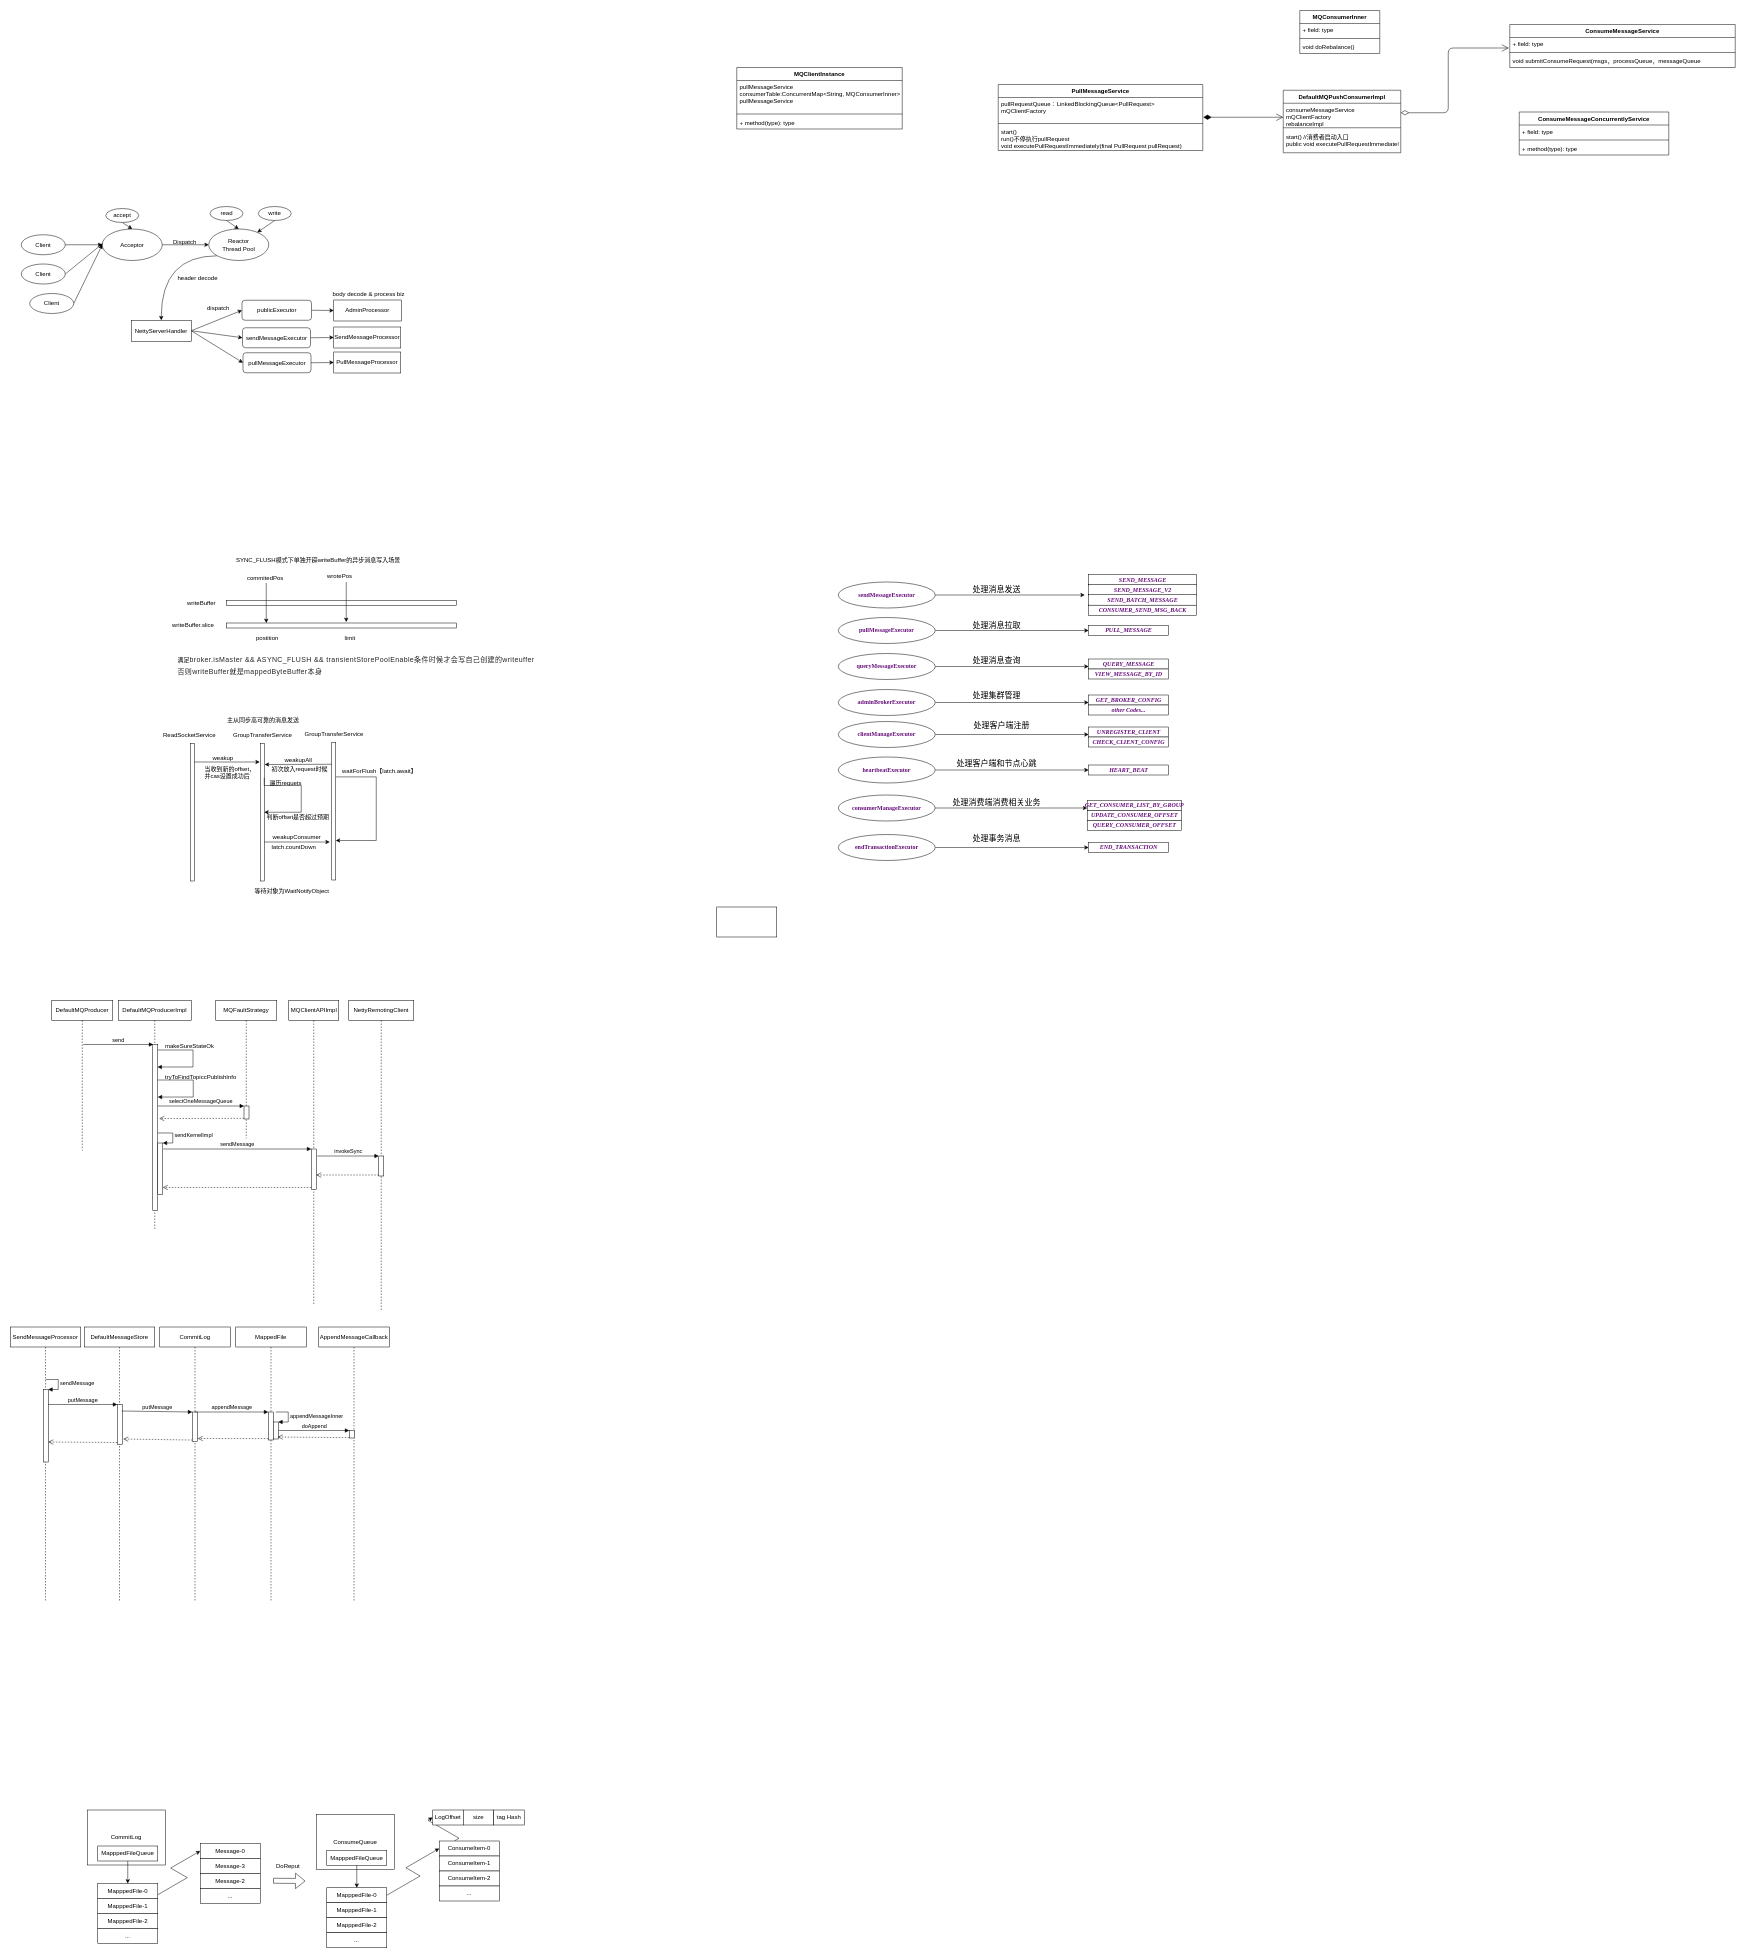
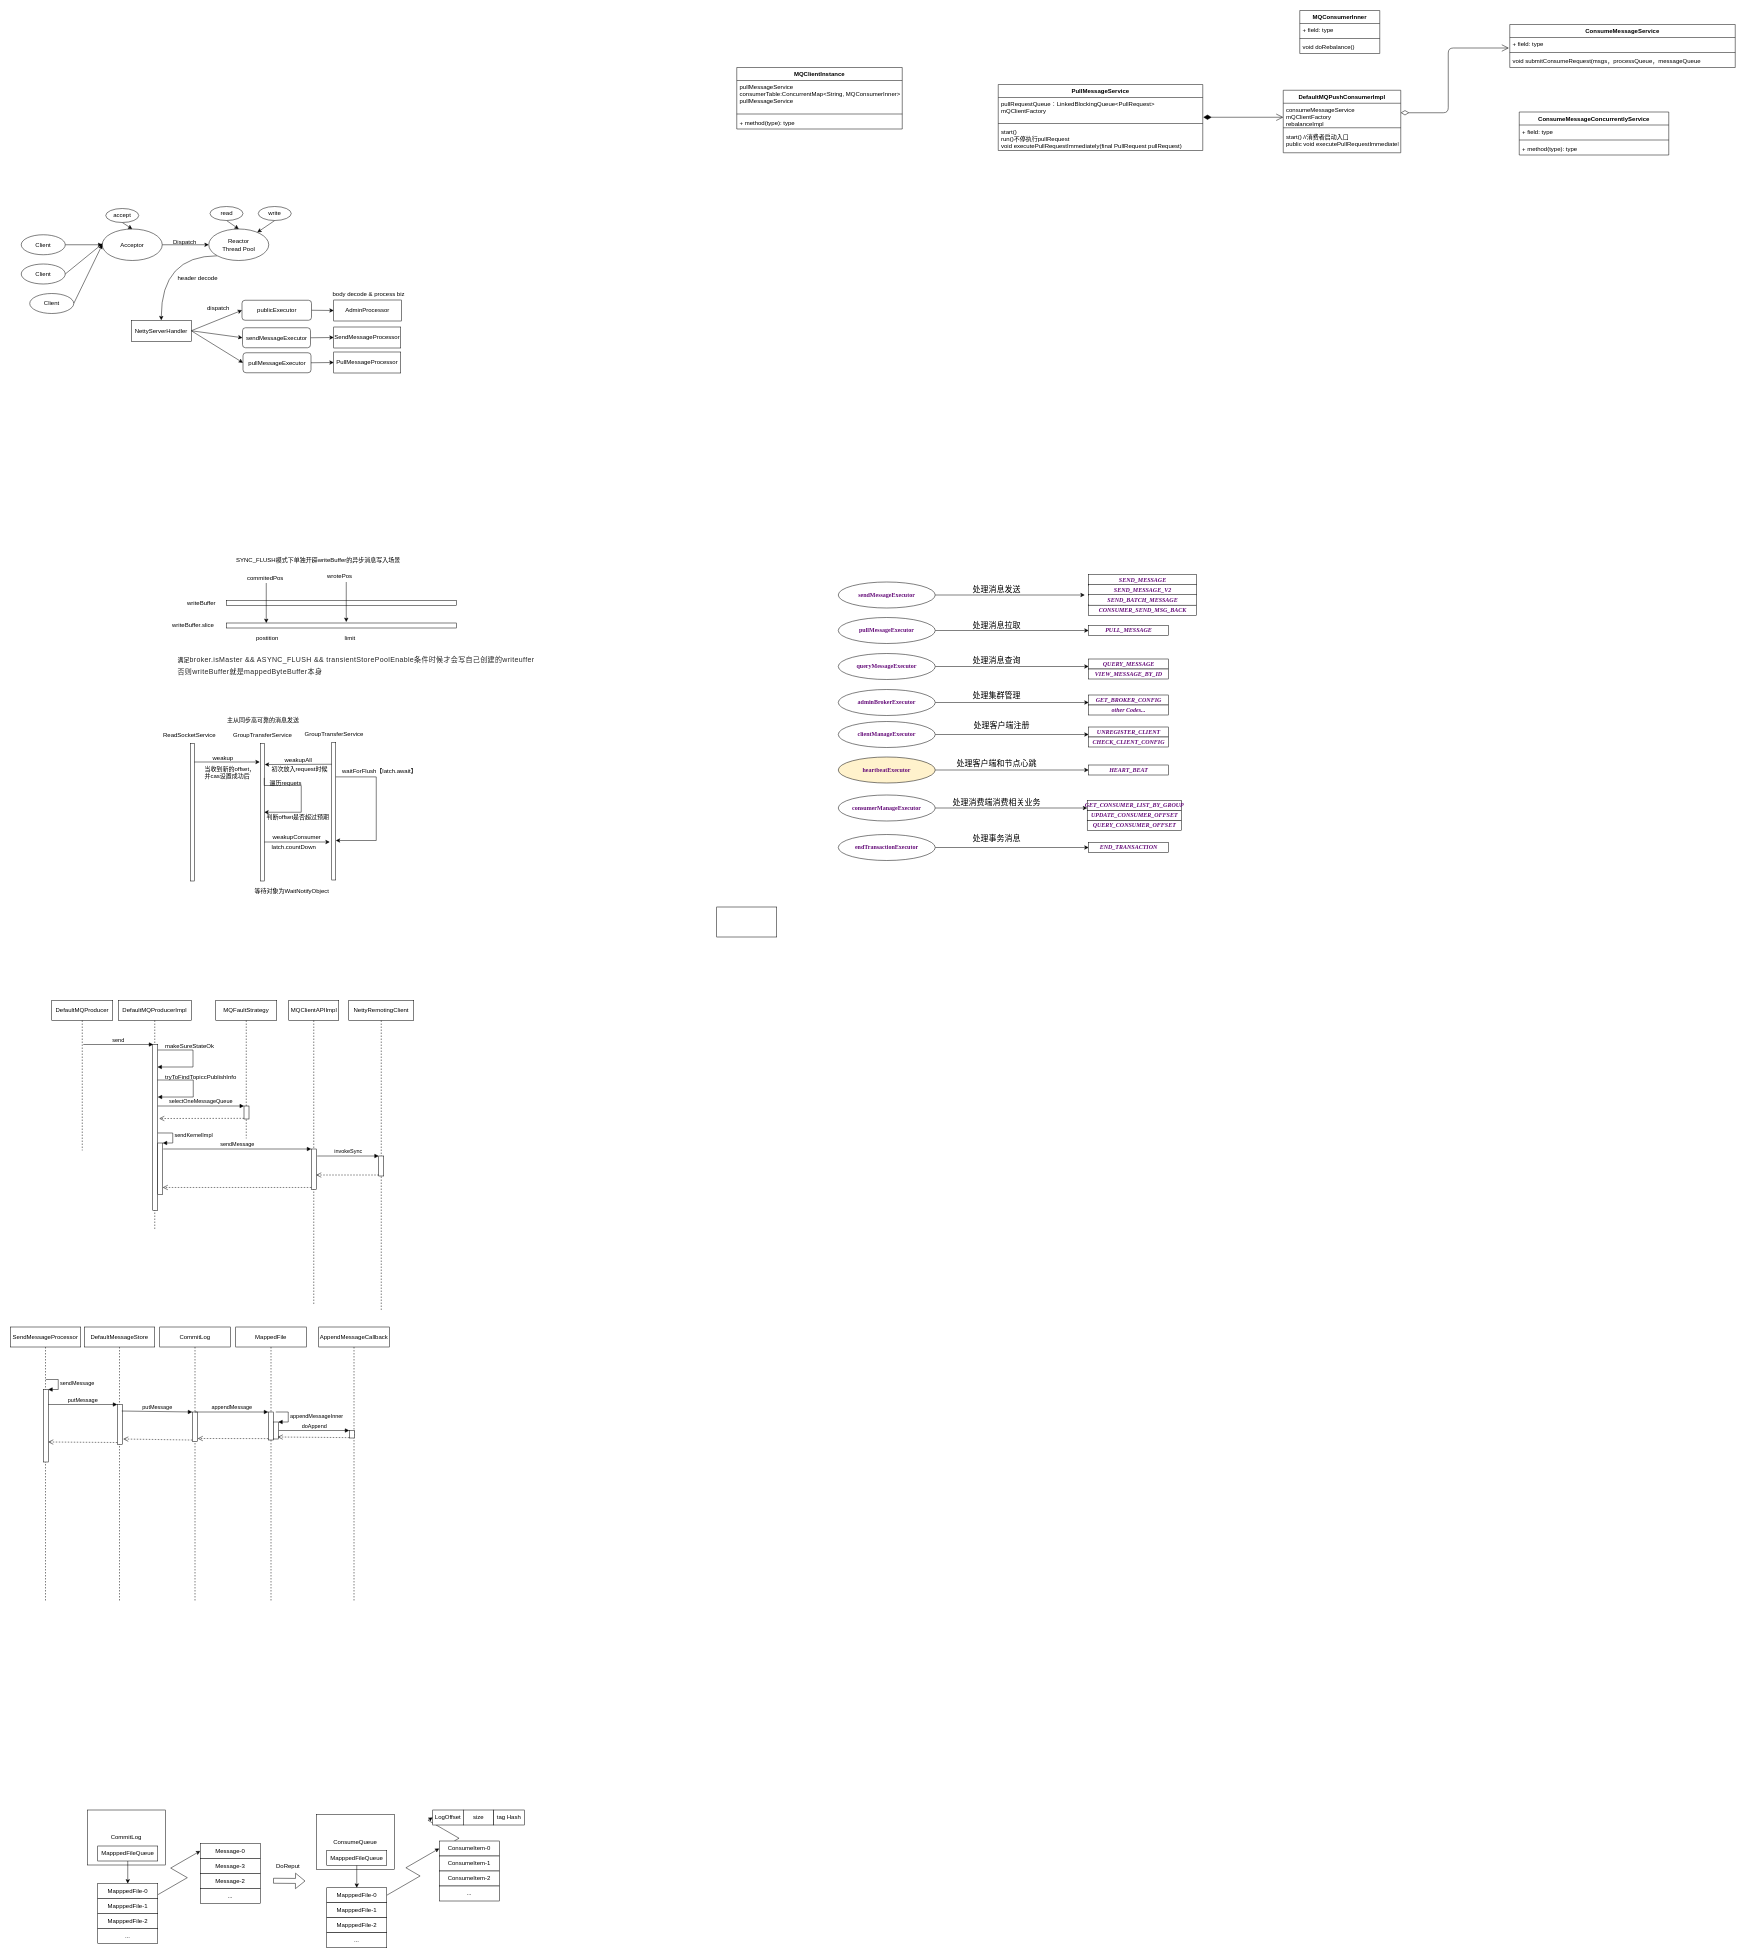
(887, 770) -> (887, 770)
